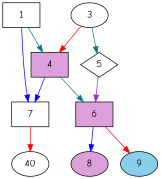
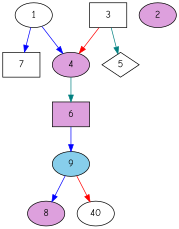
(21, 15) -> (34, 15)
(90, 15) -> (108, 15)
none -> (158, 15)
(34, 37) -> (50, 37)
(50, 65) -> (71, 65)
(41, 86) -> none
(97, 86) -> none
(30, 136) -> (82, 186)
(92, 136) -> (60, 186)
(115, 137) -> (71, 136)
